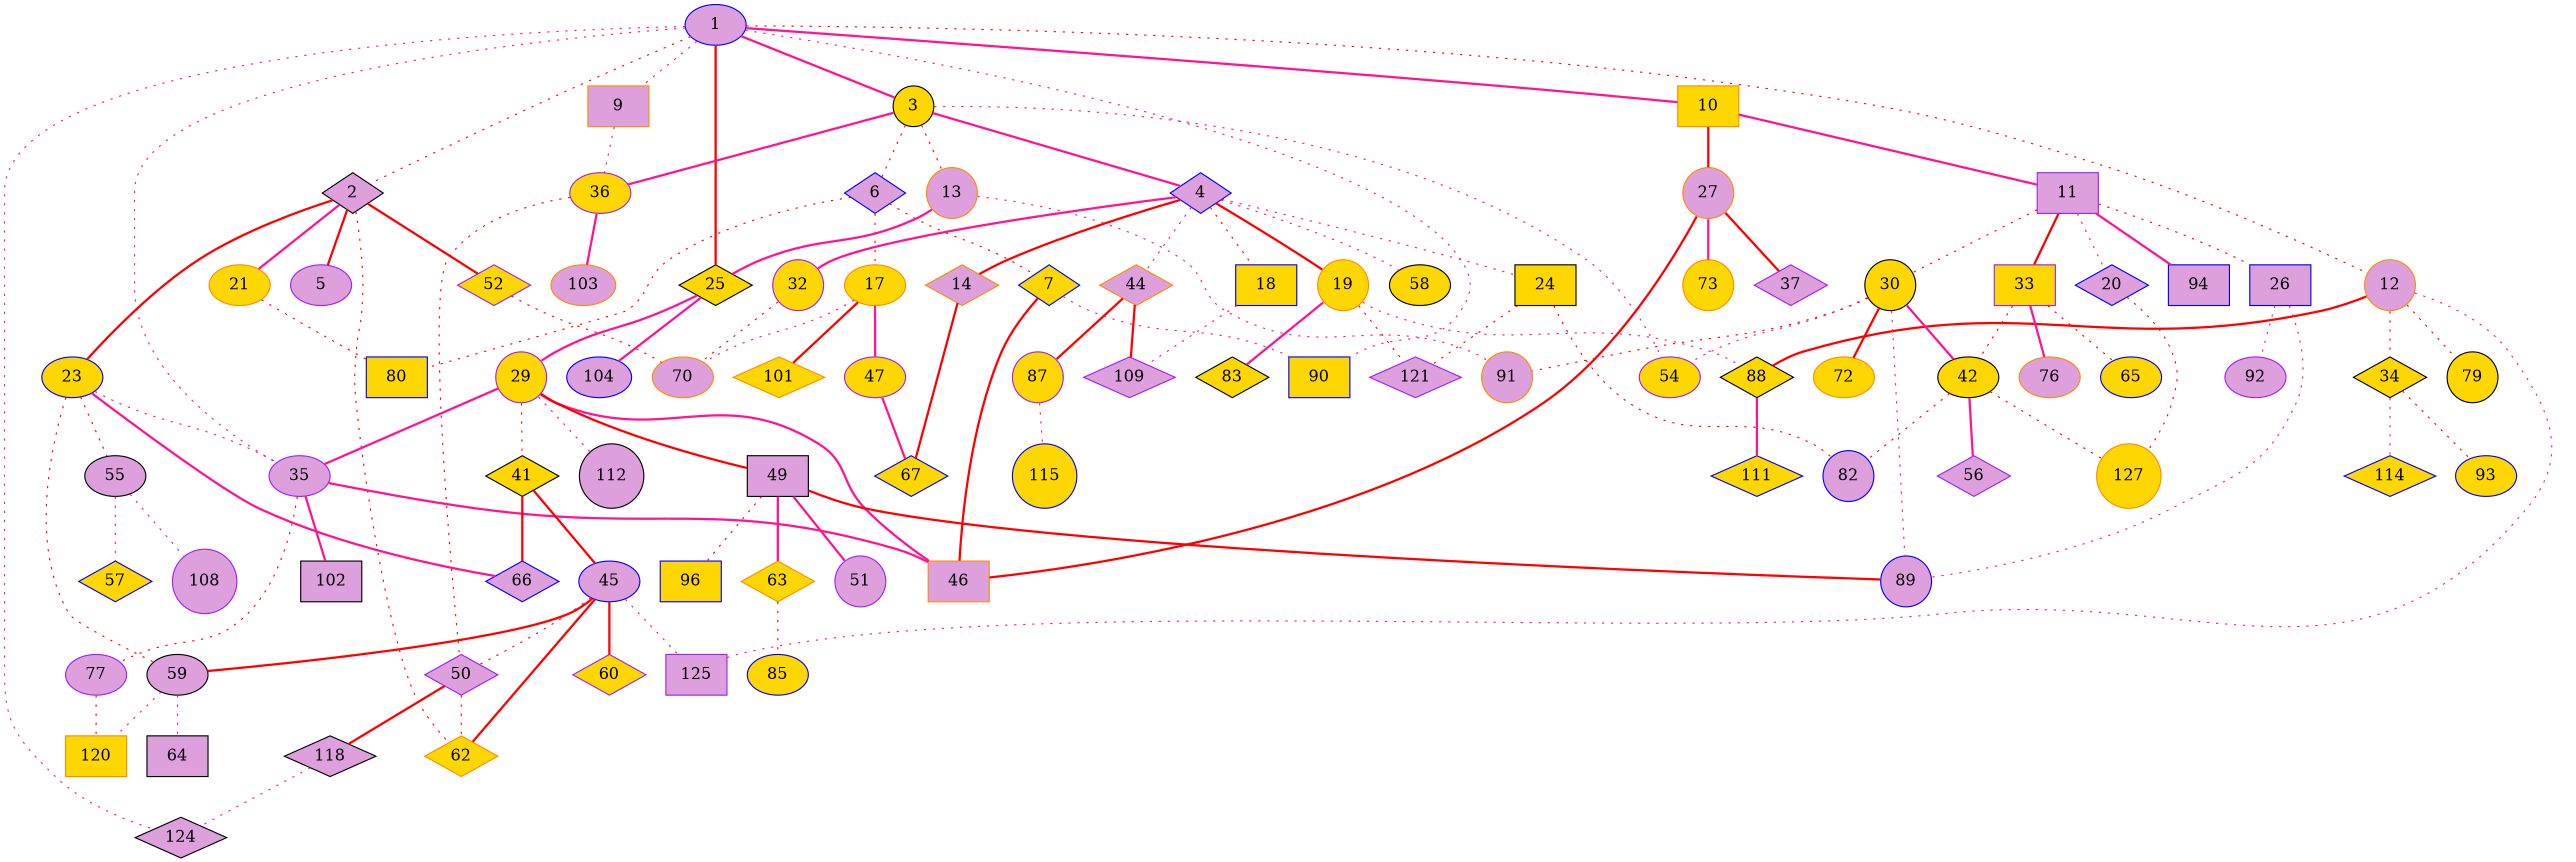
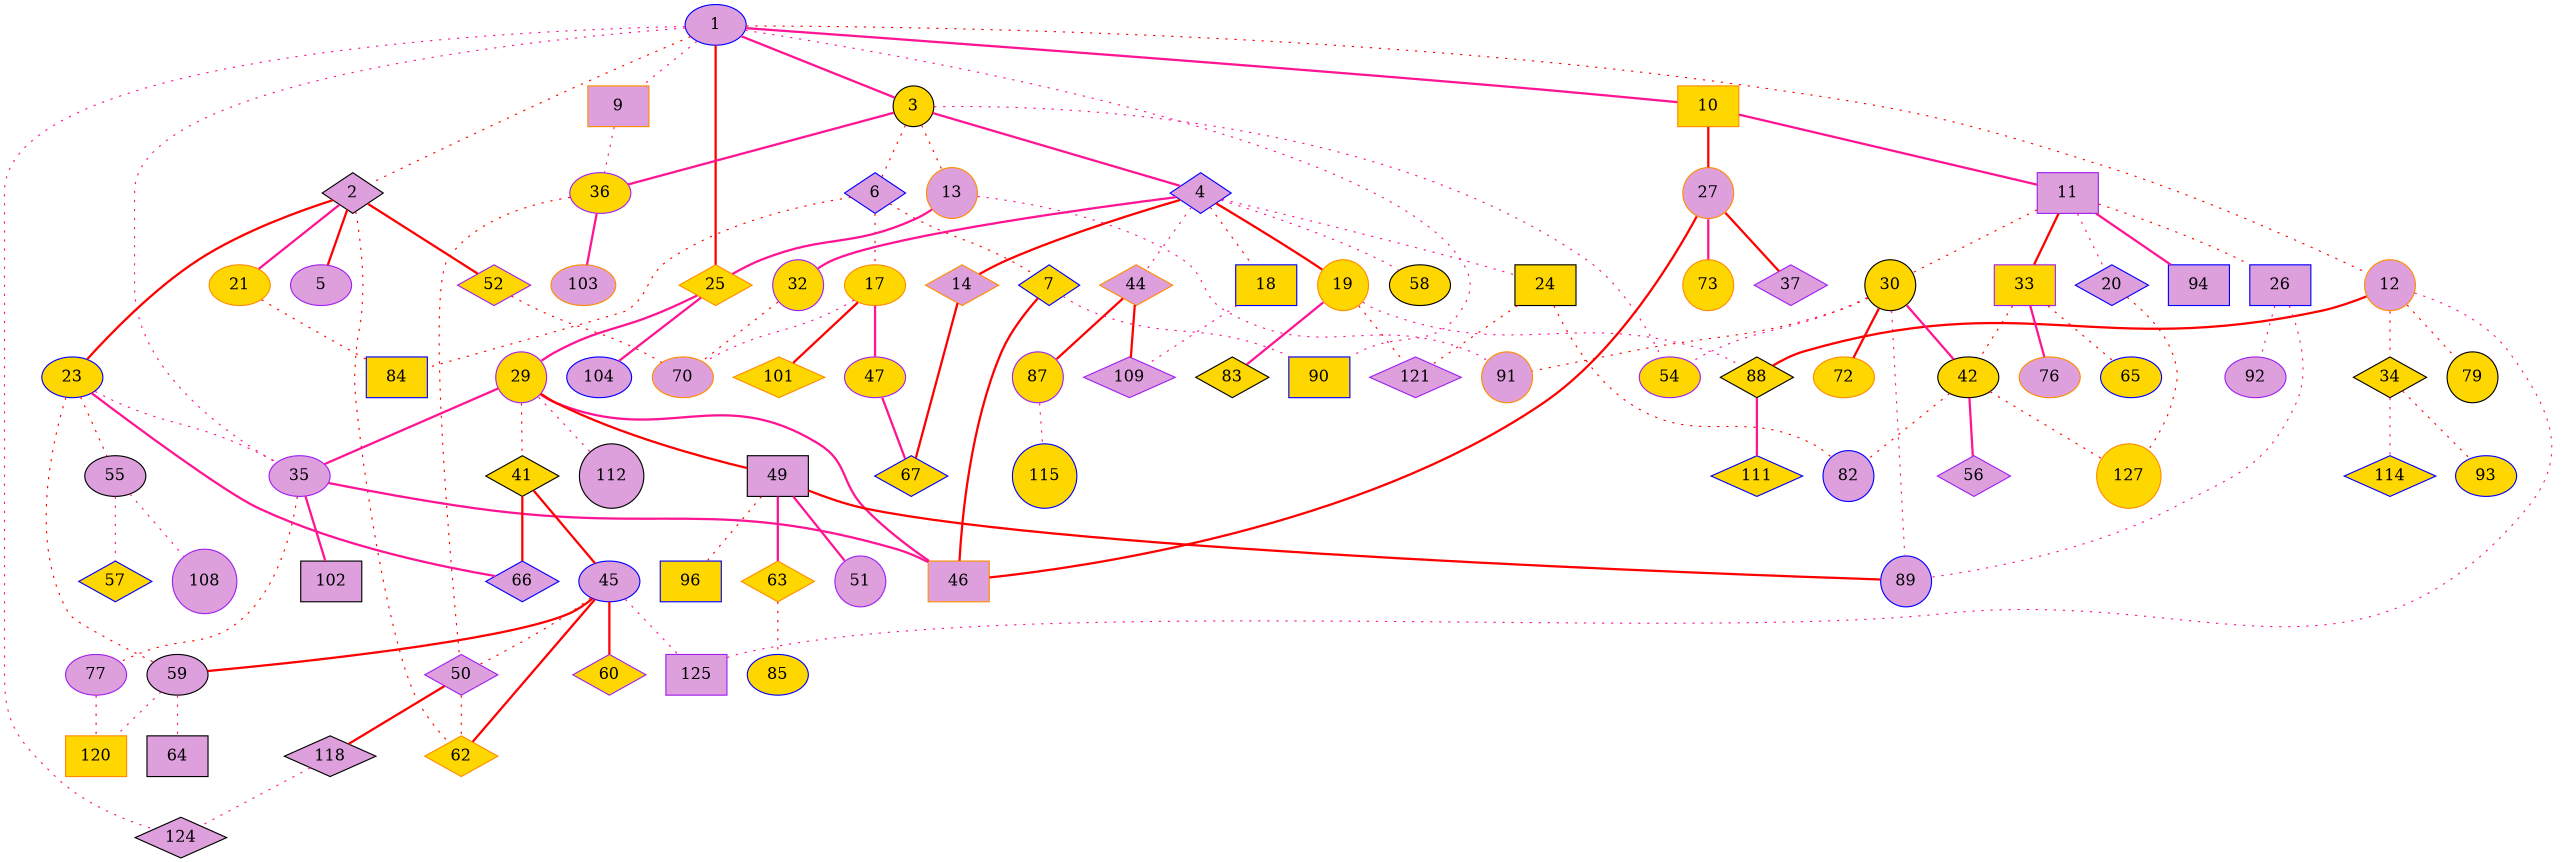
(716, 285) -> (716, 285)
(397, 377) -> (397, 377)
